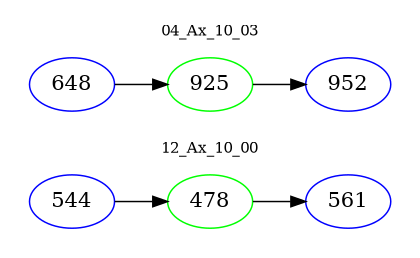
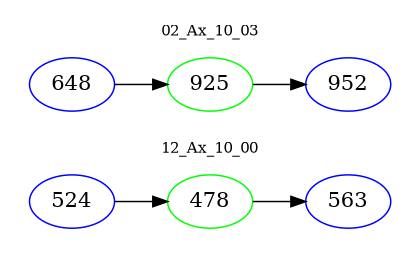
(210, 32) -> (210, 32)
(72, 202) -> (72, 202)
(348, 202) -> (348, 202)
